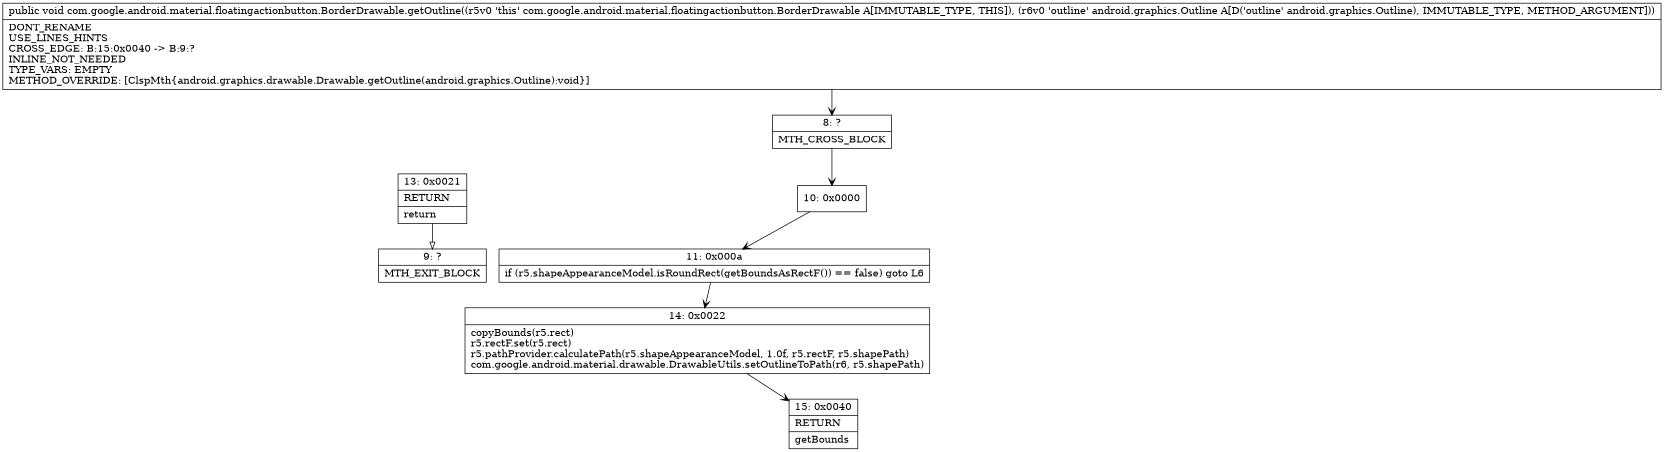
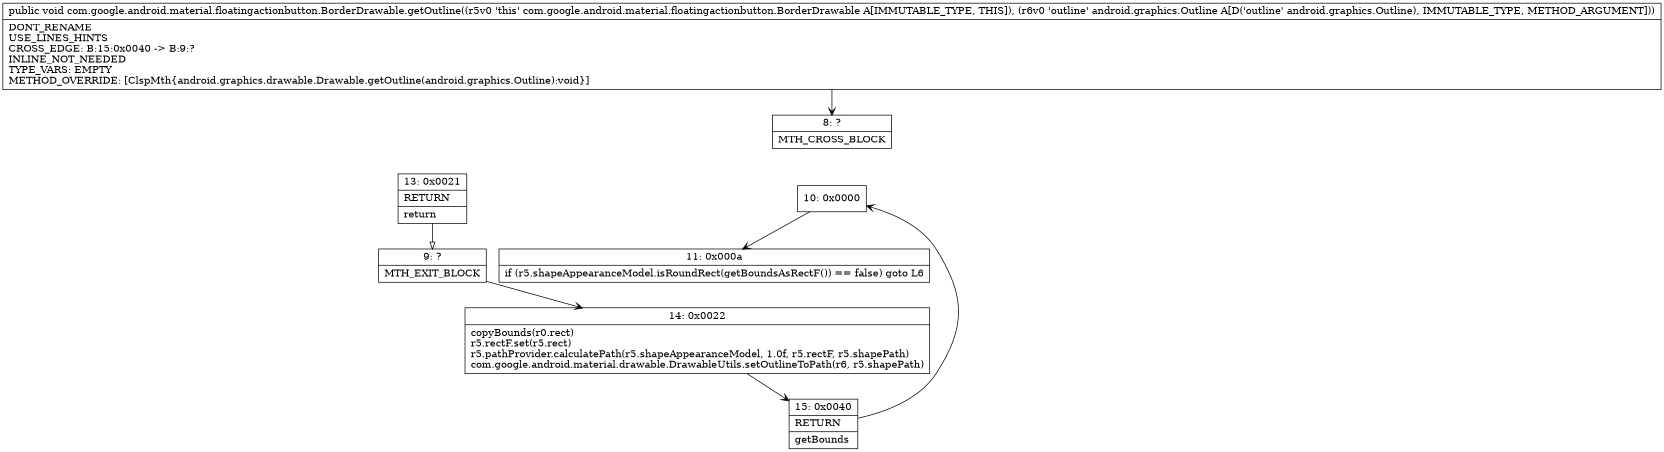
(832, 163) -> (958, 319)
(709, 291) -> (531, 294)
(522, 333) -> (522, 333)
